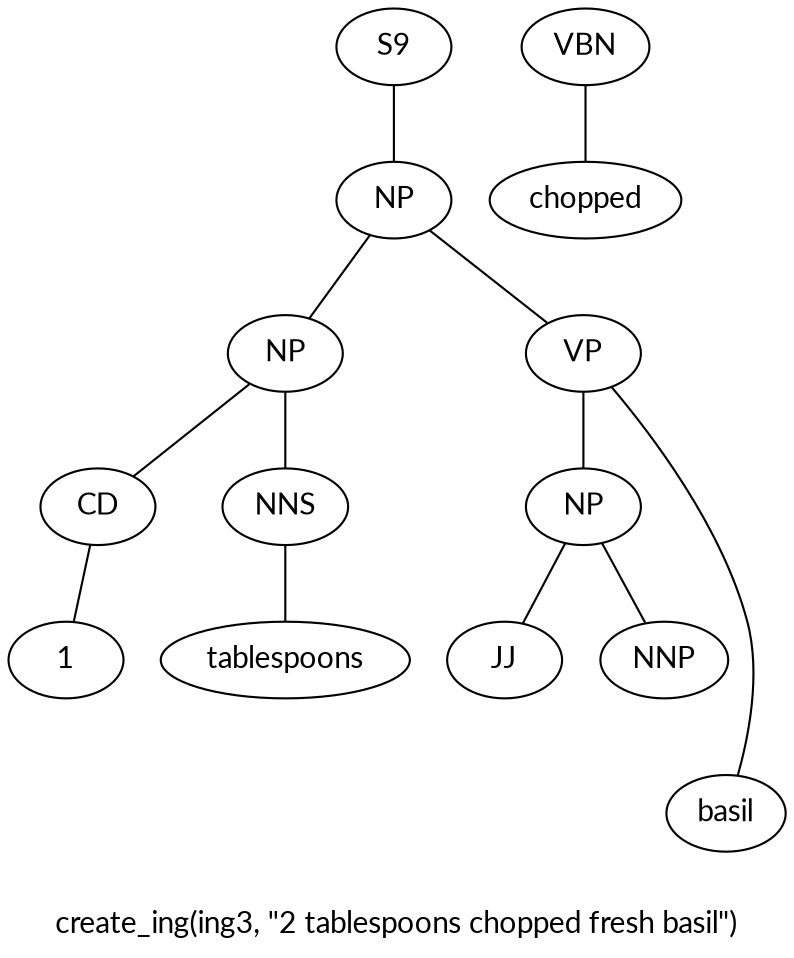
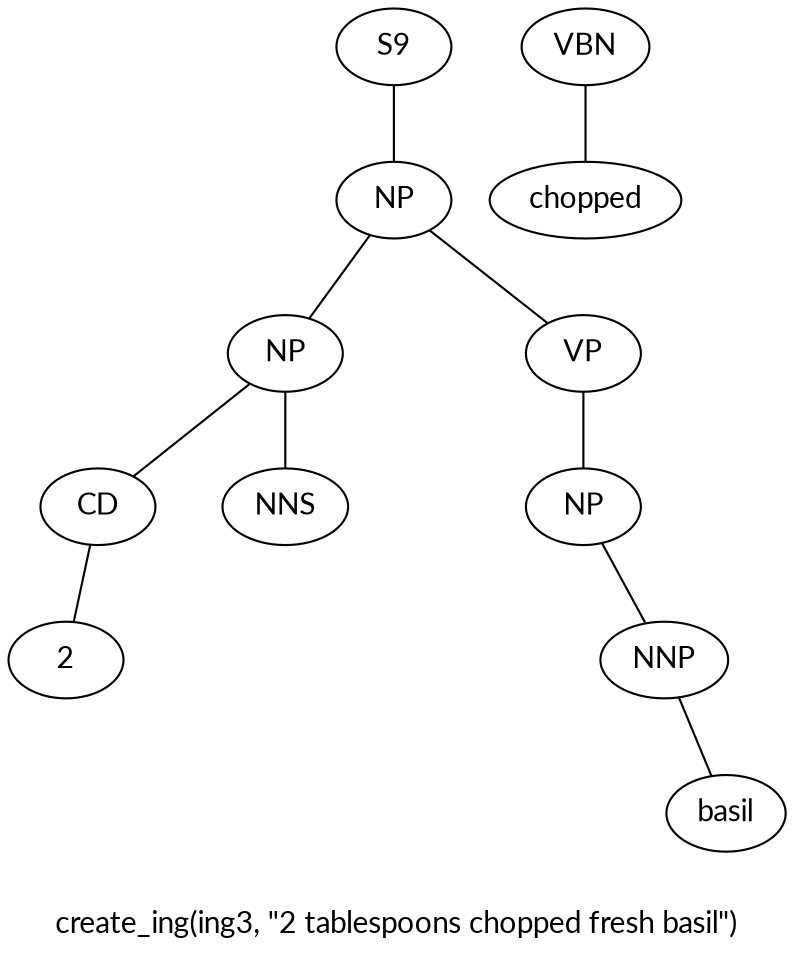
(728, 567) -> (695, 737)
(66, 660) -> (66, 660)
(285, 660) -> none
(505, 660) -> none
